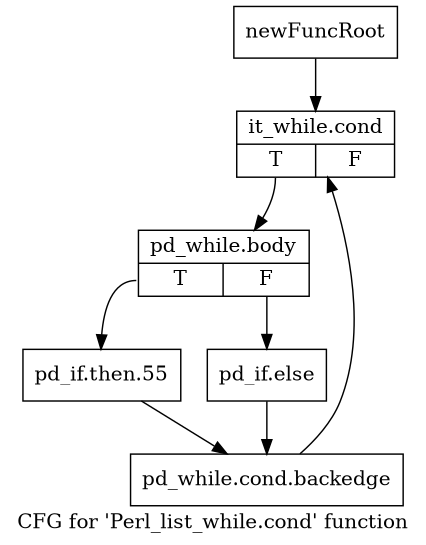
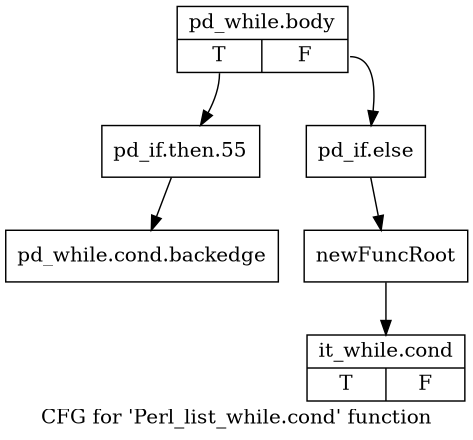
(272, 199) -> none
(354, 329) -> none
(267, 420) -> (374, 197)
